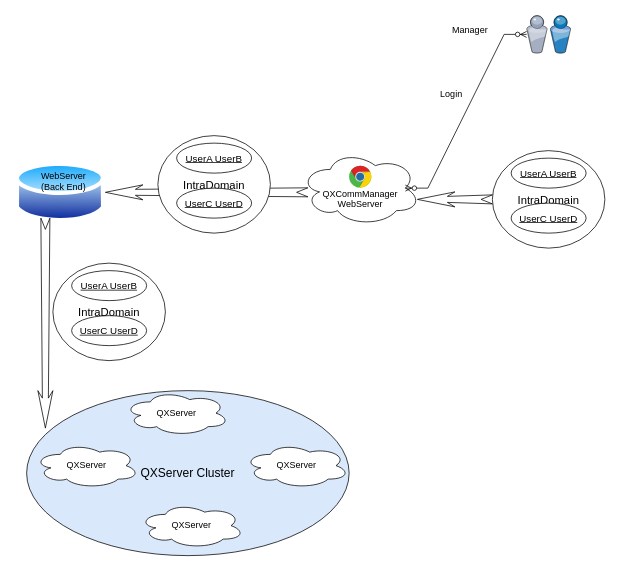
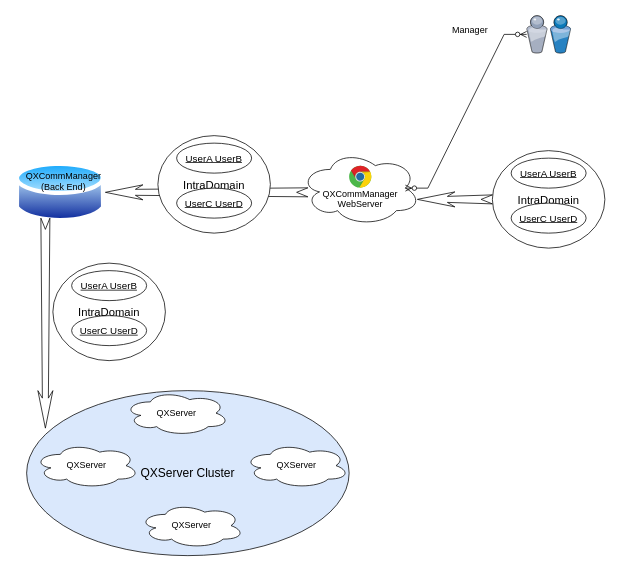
(451, 94) -> none
(64, 181) -> (64, 181)
